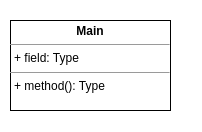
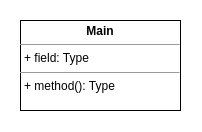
(91, 66) -> (101, 66)
